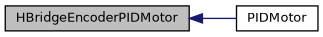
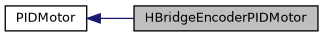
(220, 18) -> (117, 18)
